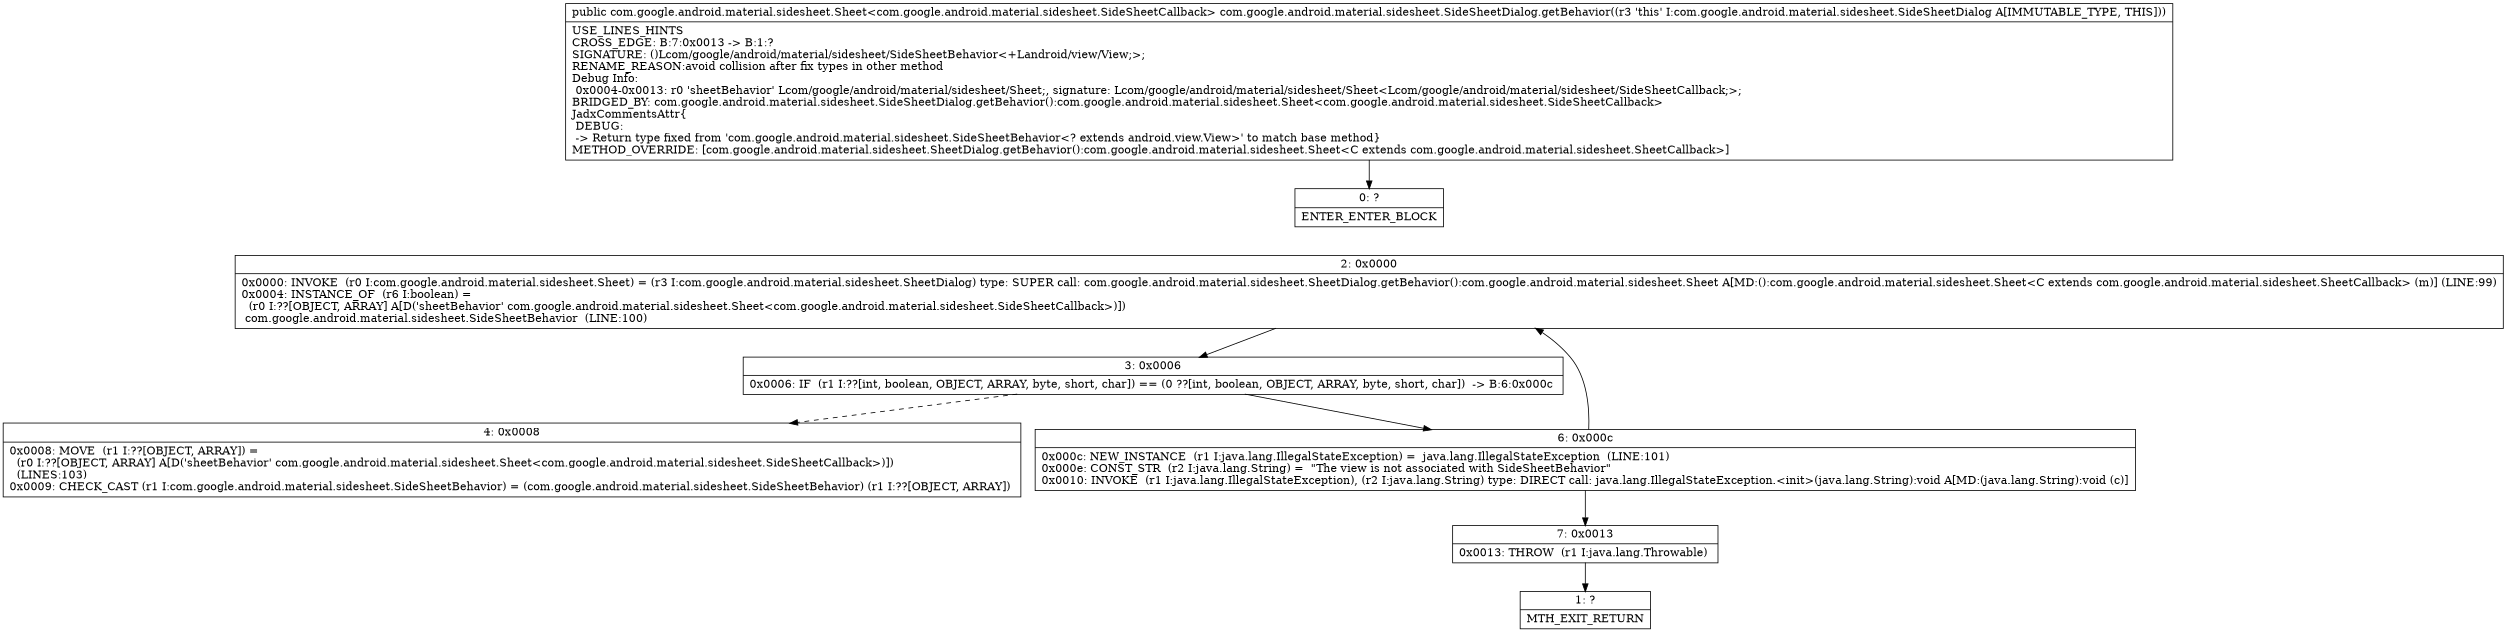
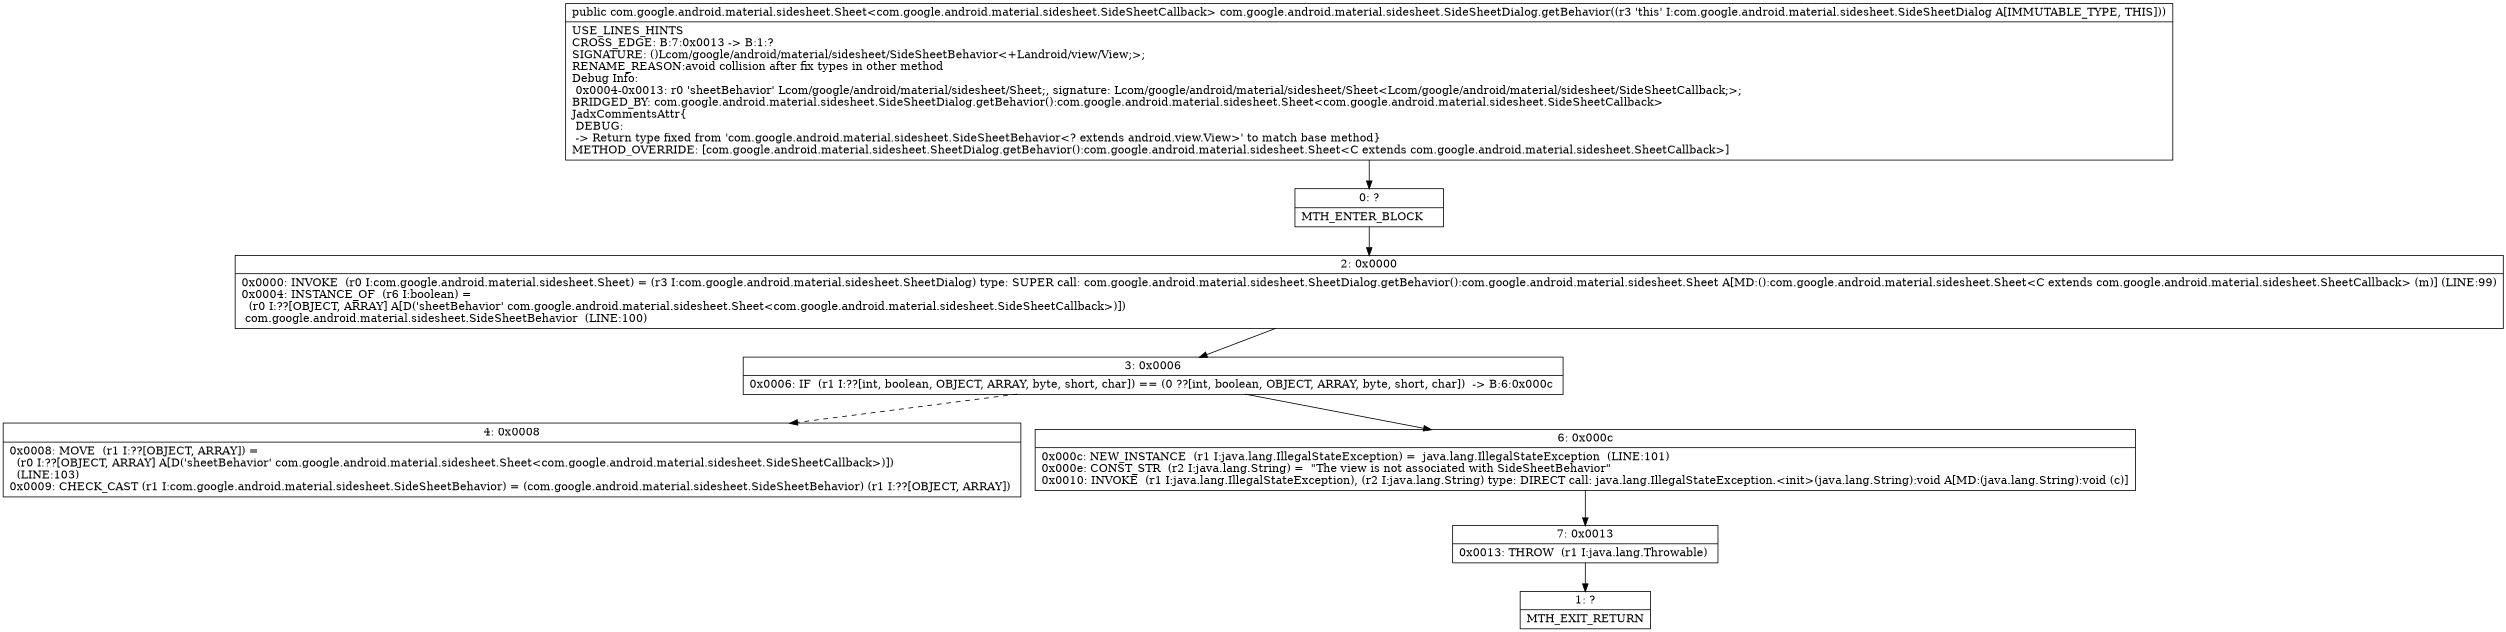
(1369, 217) -> (1362, 217)
(1580, 374) -> (1369, 237)
(48, 475) -> (44, 475)
